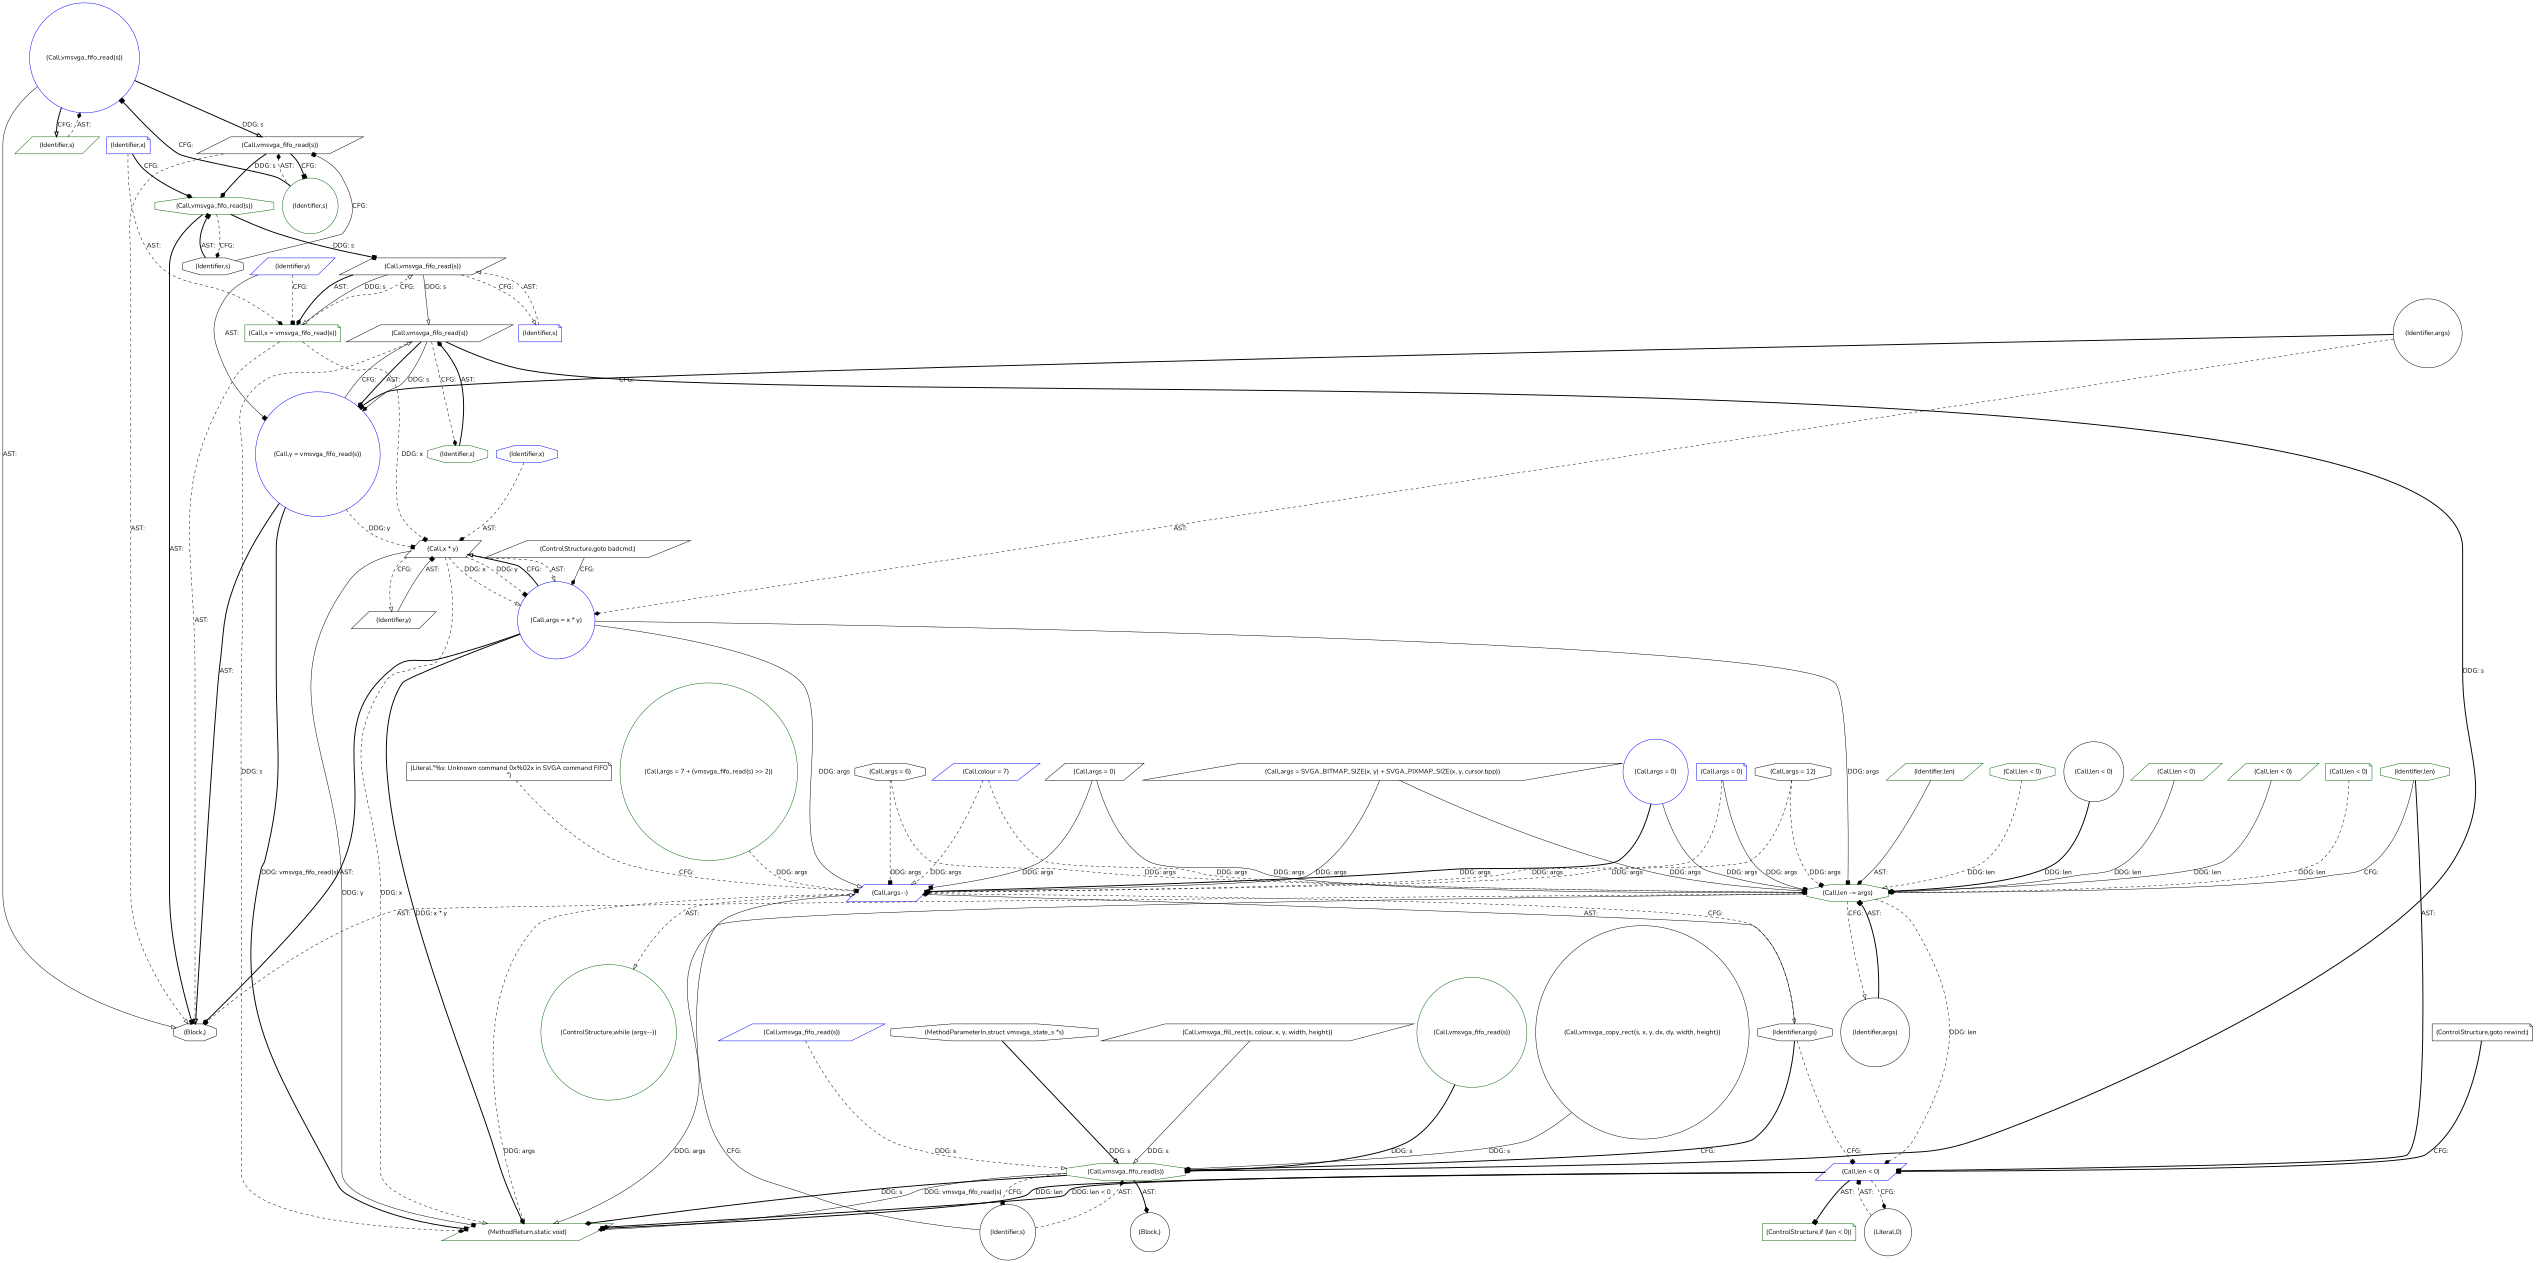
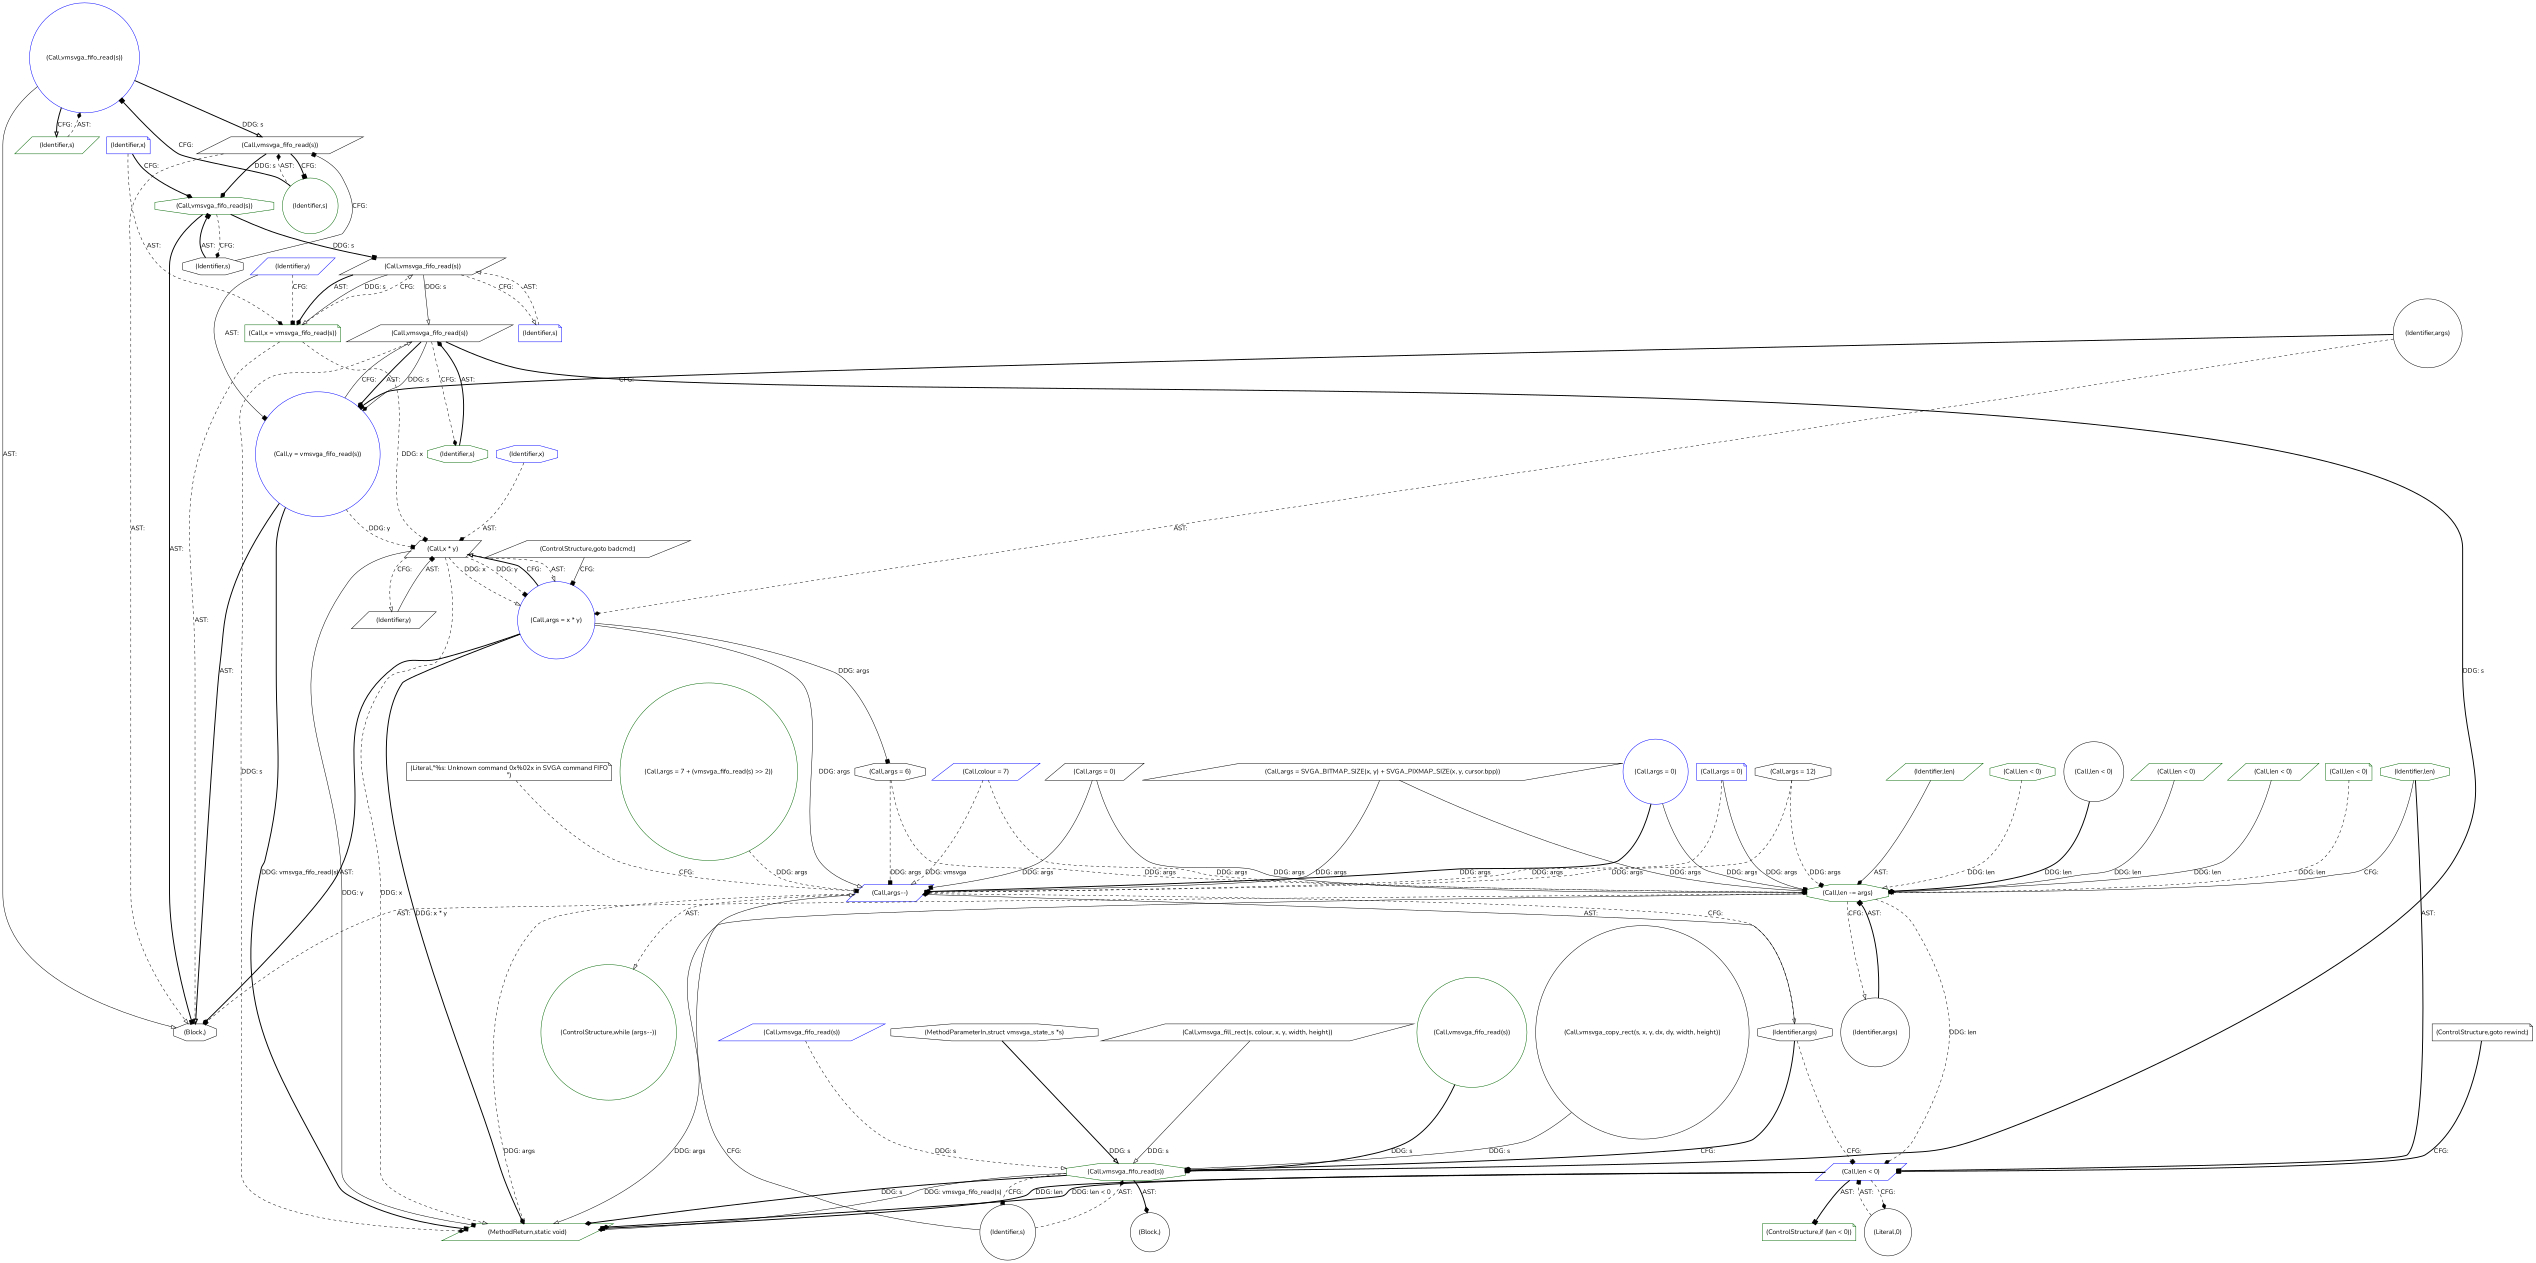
(579, 569) -> (579, 569)
(1315, 638) -> (767, 651)
(946, 872) -> (946, 872)
